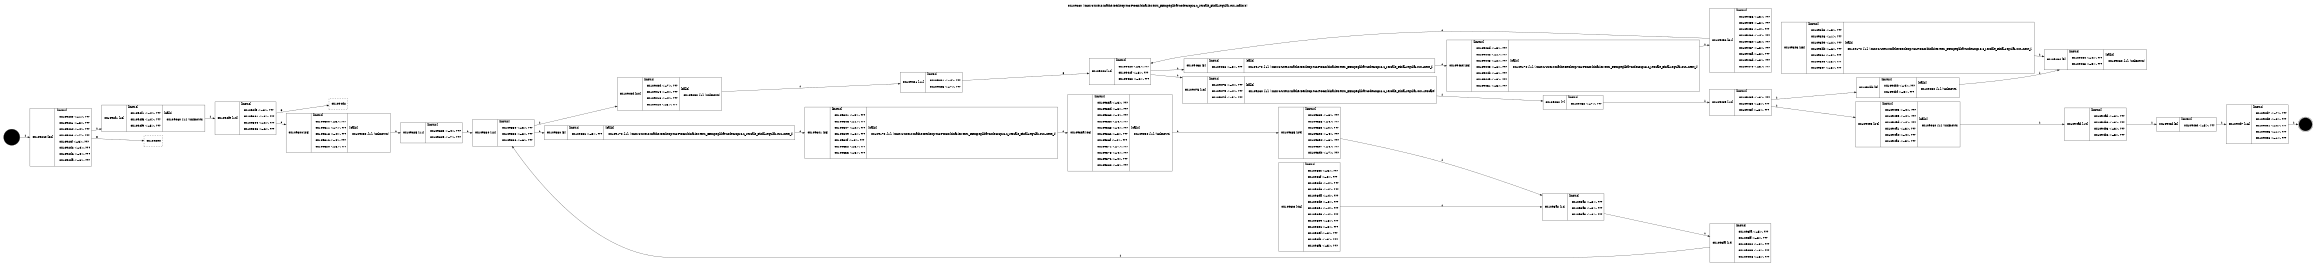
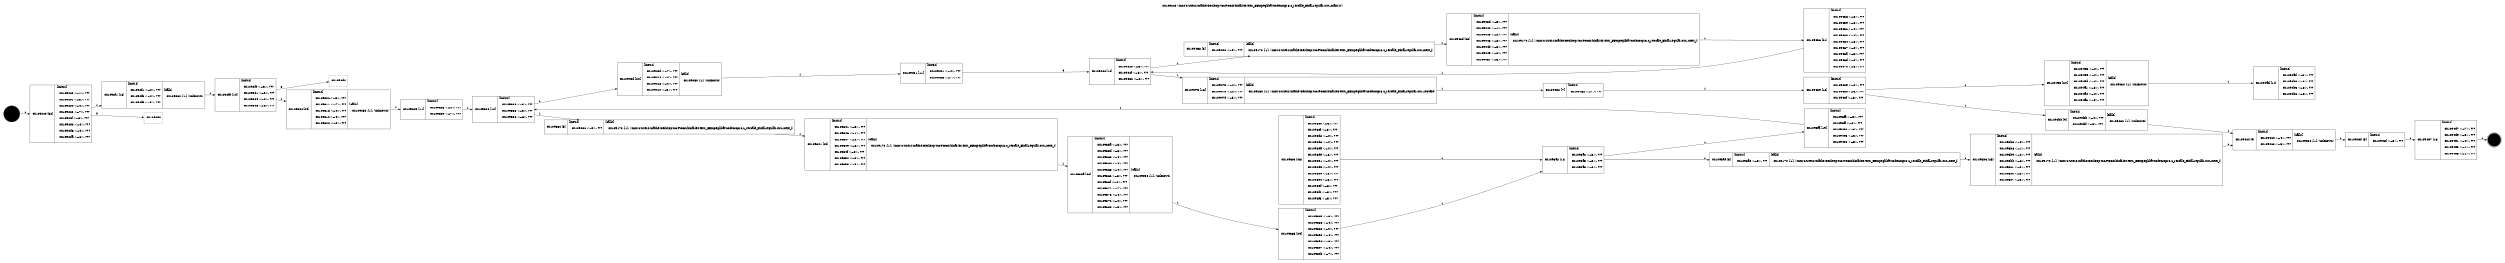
(2140, 124) -> (2339, 140)
(395, 131) -> (395, 108)
none -> (1835, 160)
